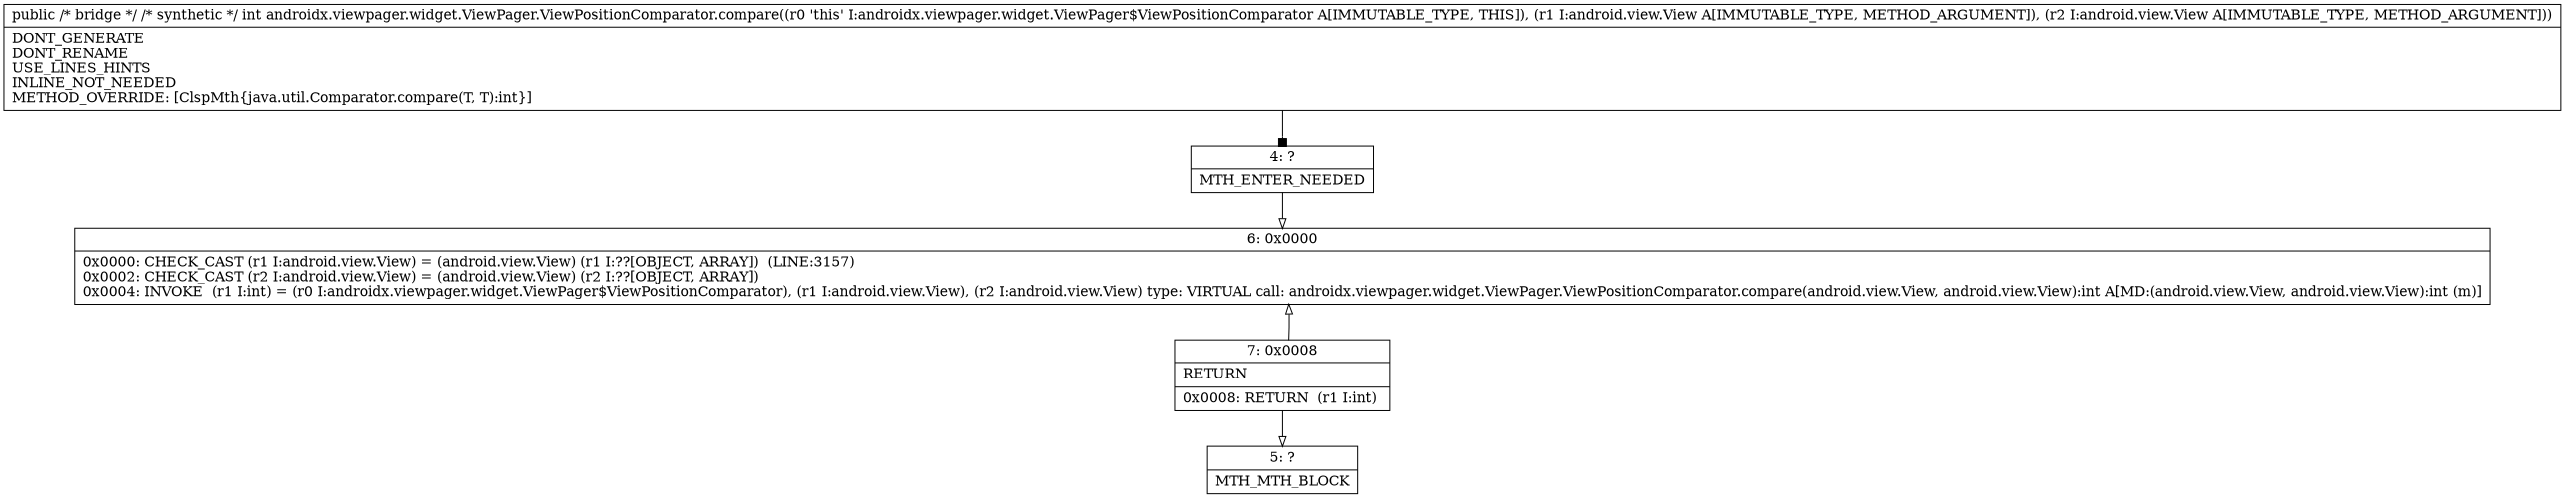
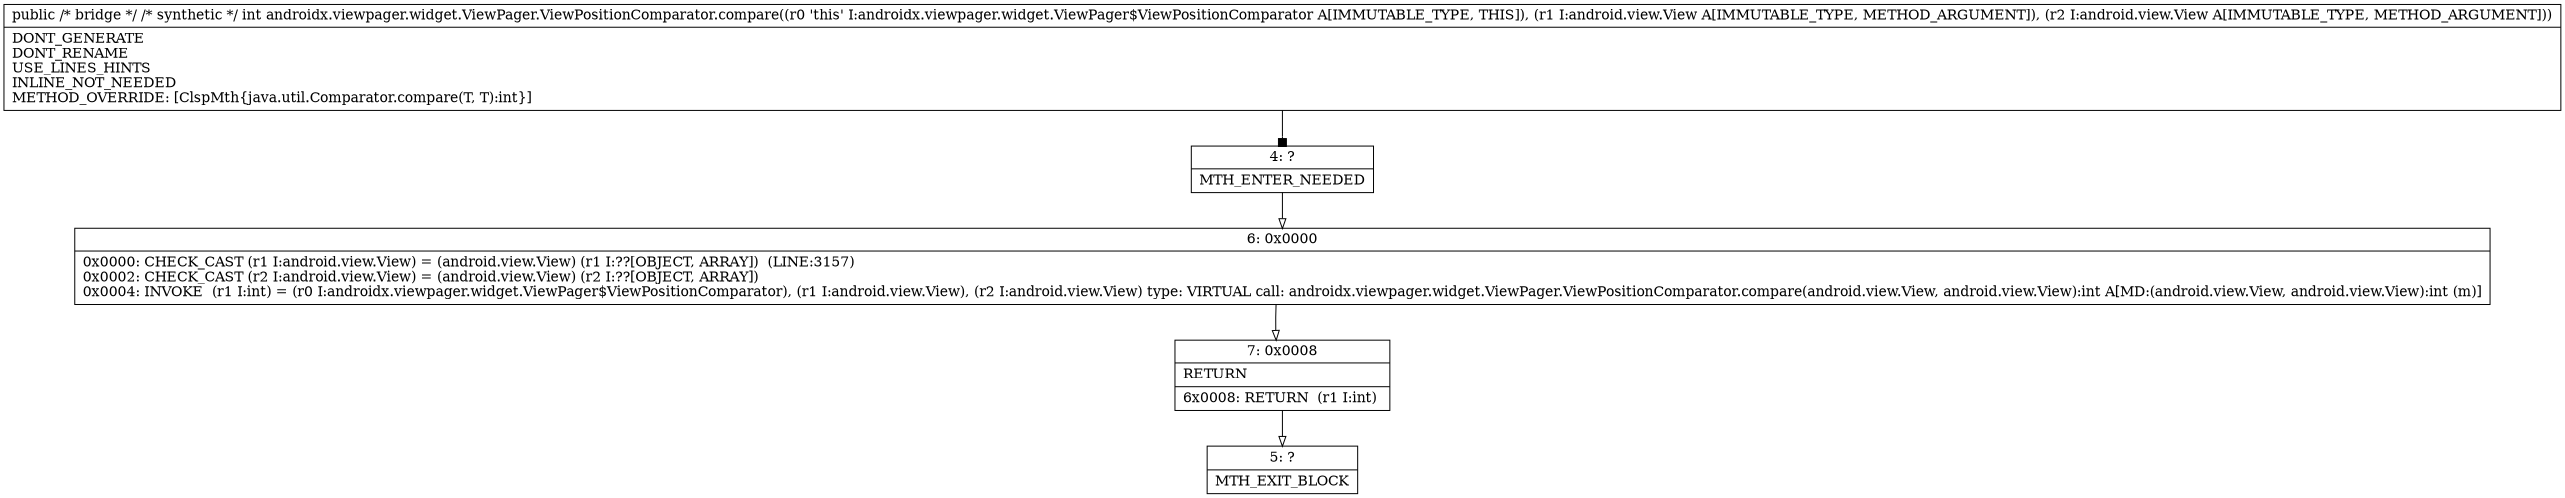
(1289, 327) -> (1276, 317)
(1282, 398) -> (1282, 398)
(1282, 481) -> (1282, 481)
